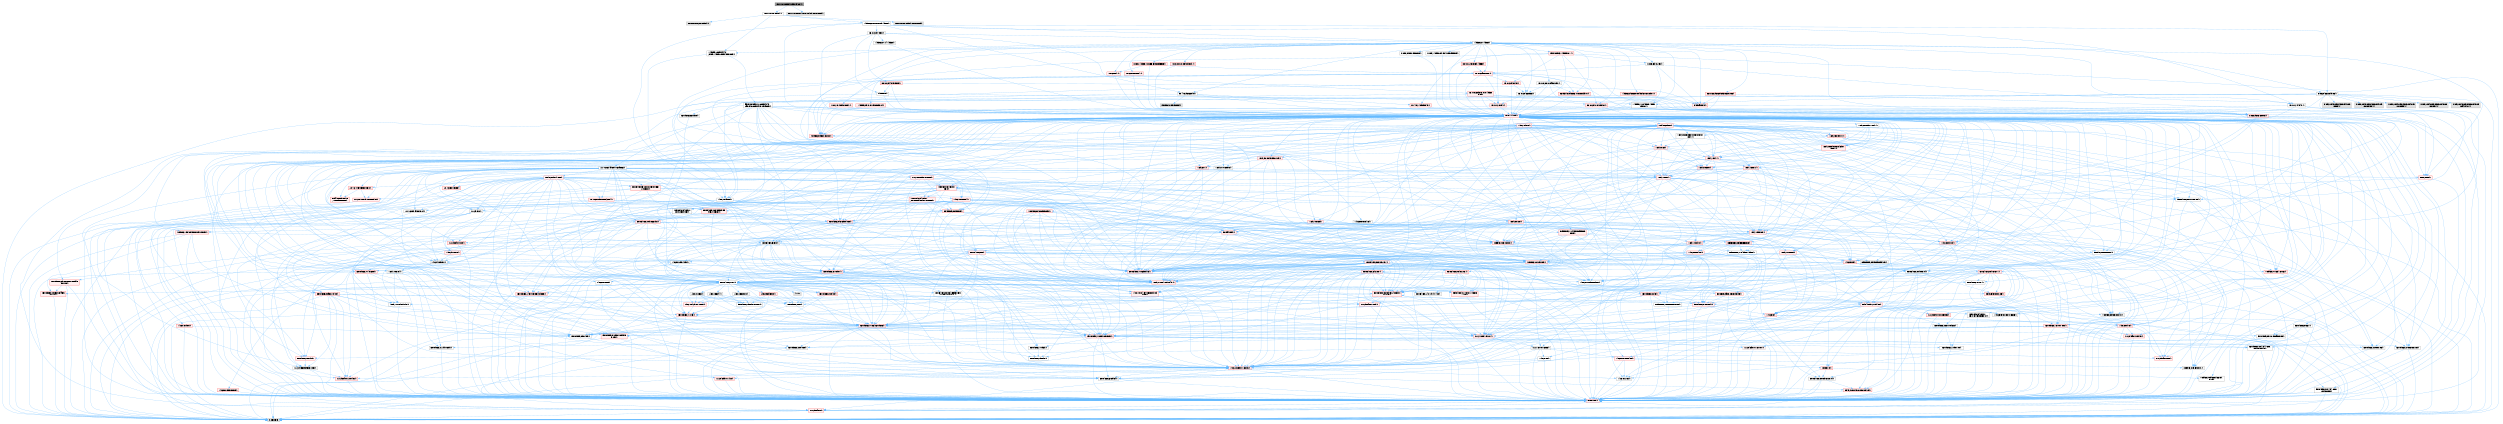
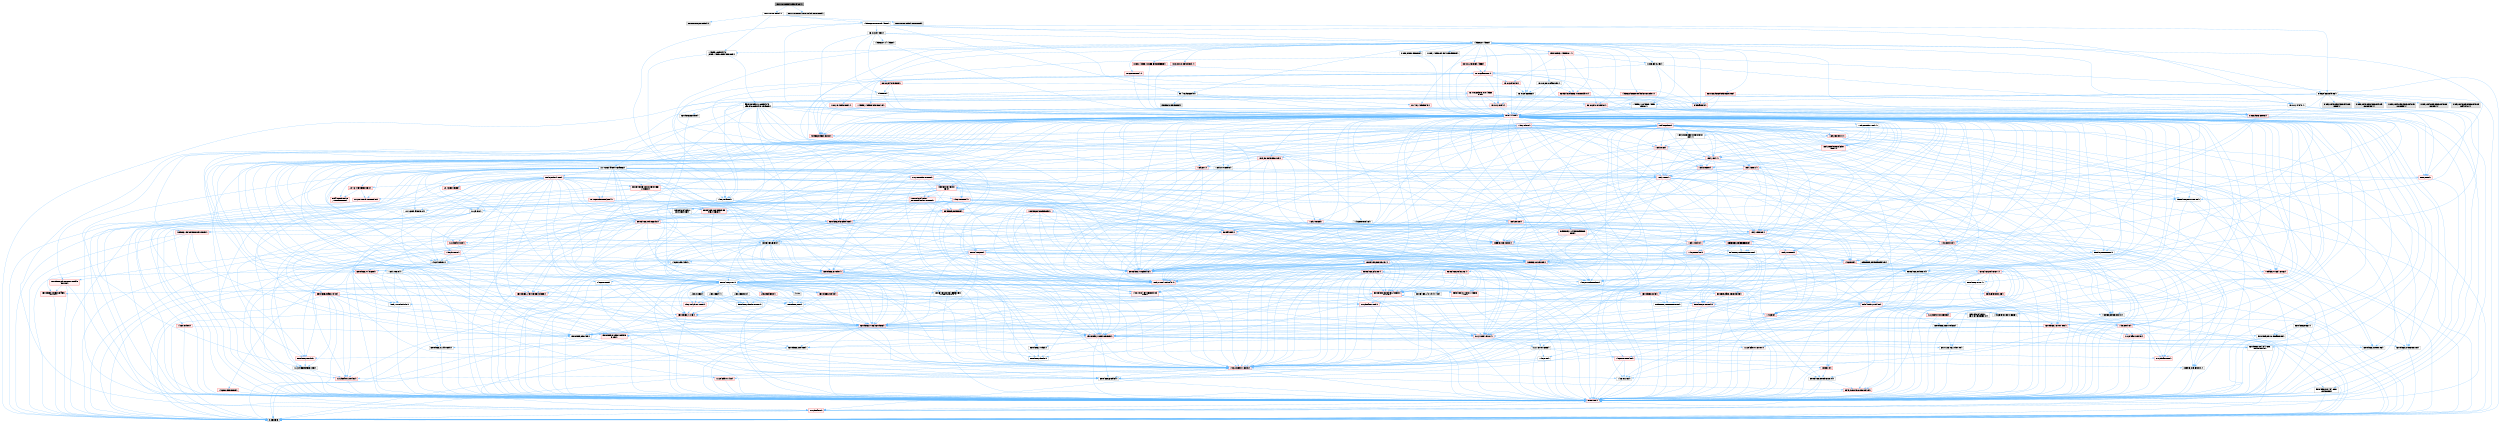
(1114, 74) -> none
(871, 105) -> (871, 105)
(1742, 253) -> (1742, 253)
(1952, 348) -> (1952, 348)
(2212, 379) -> none
